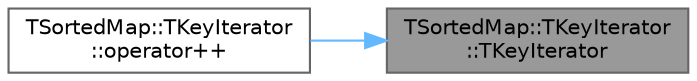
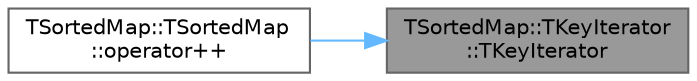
(159, 41) -> (159, 41)
